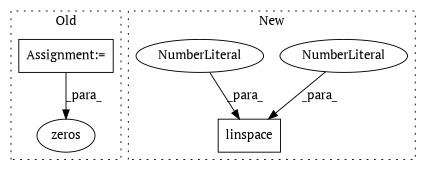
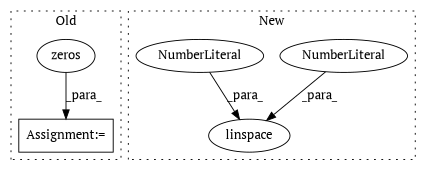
(66, 91) -> (66, 91)
(249, 136) -> (249, 136)
